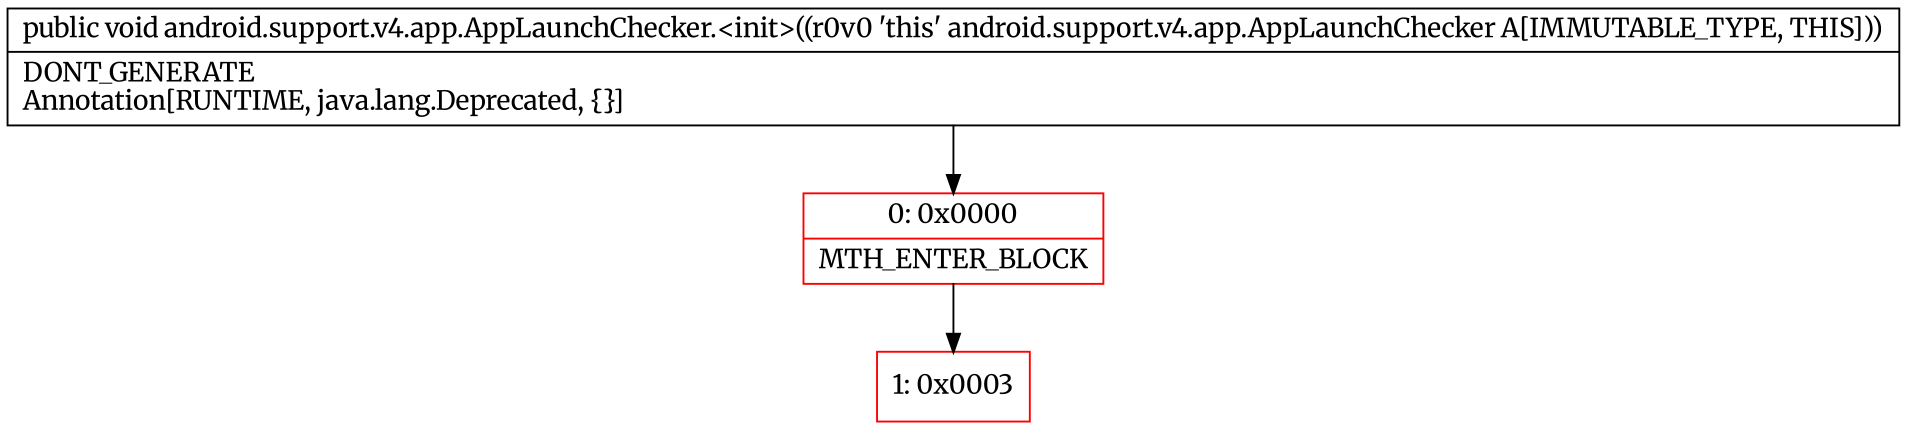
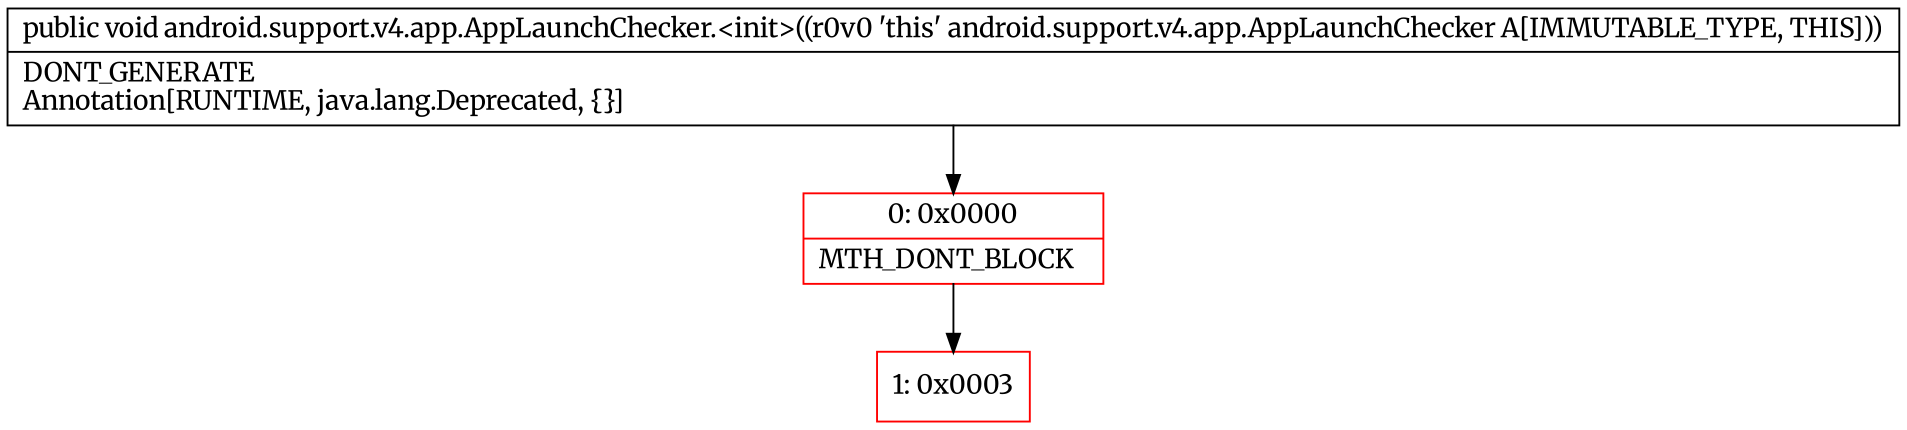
(953, 260) -> (947, 260)
